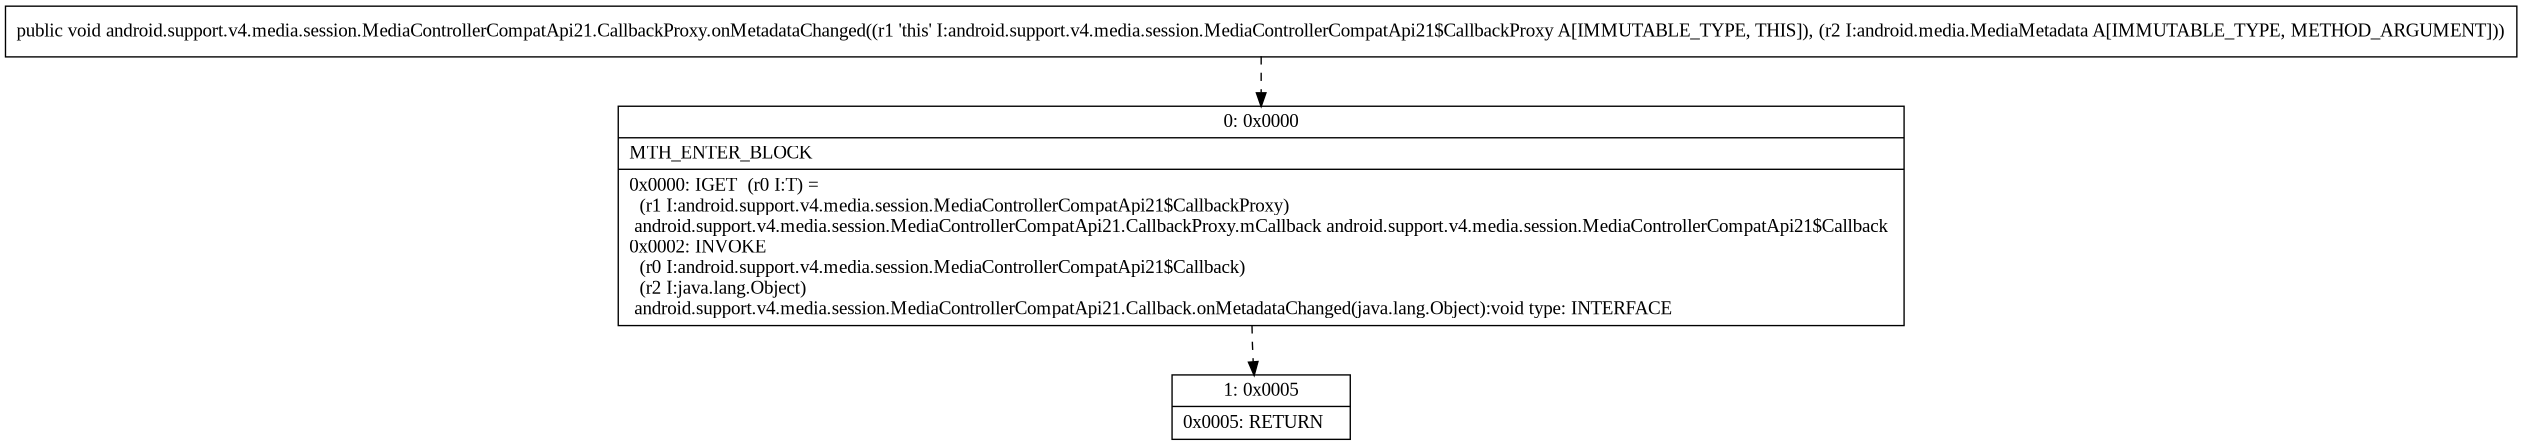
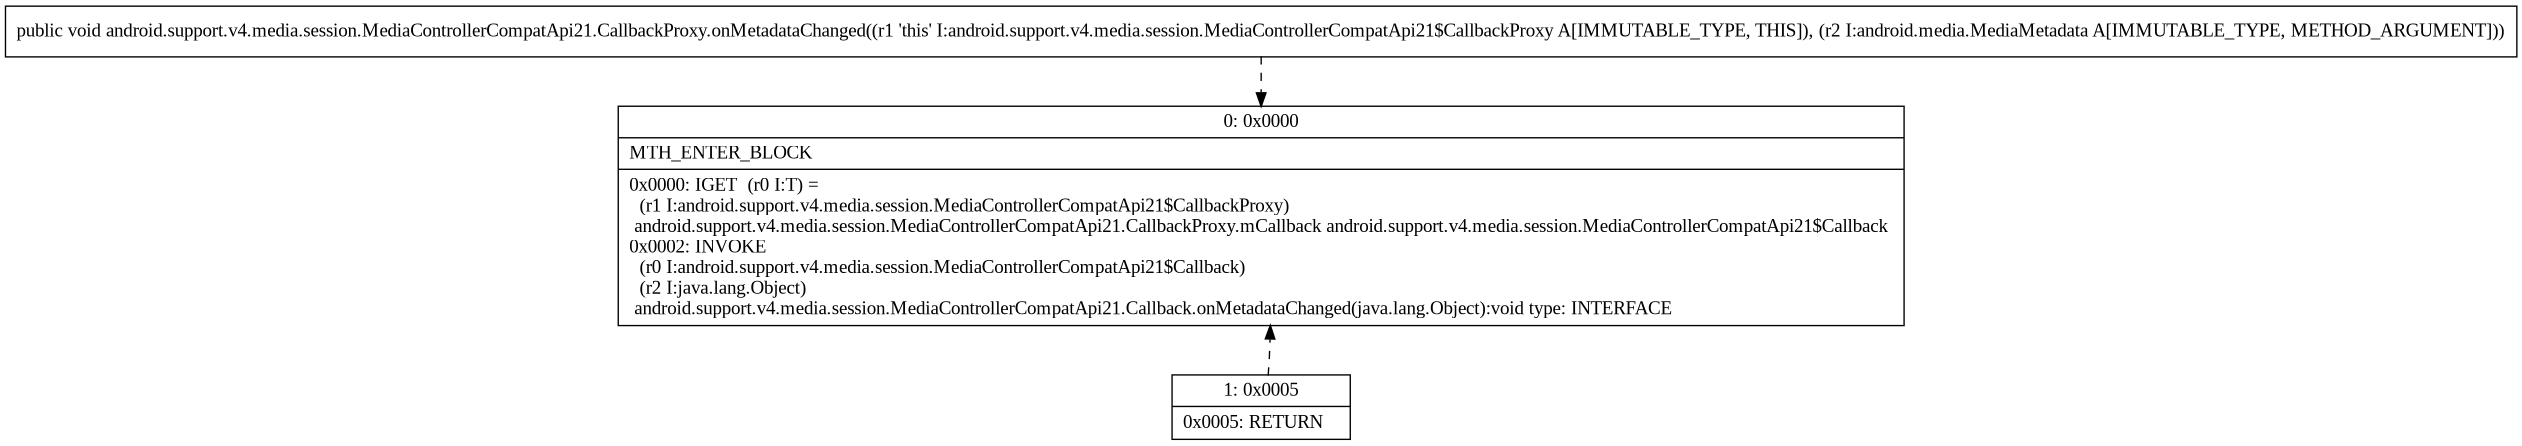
(1252, 343) -> (1269, 357)
